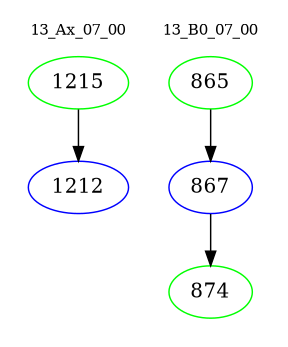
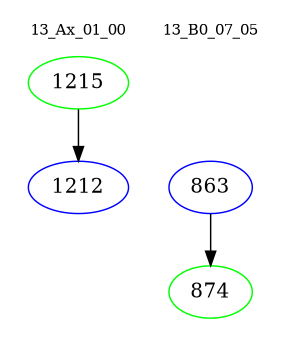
(78, 31) -> (78, 31)
(211, 31) -> (211, 31)
(211, 83) -> none
(211, 187) -> (211, 187)
